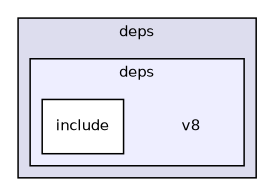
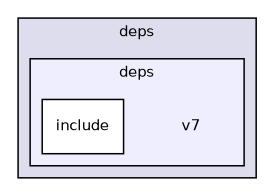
(191, 127) -> (191, 127)
